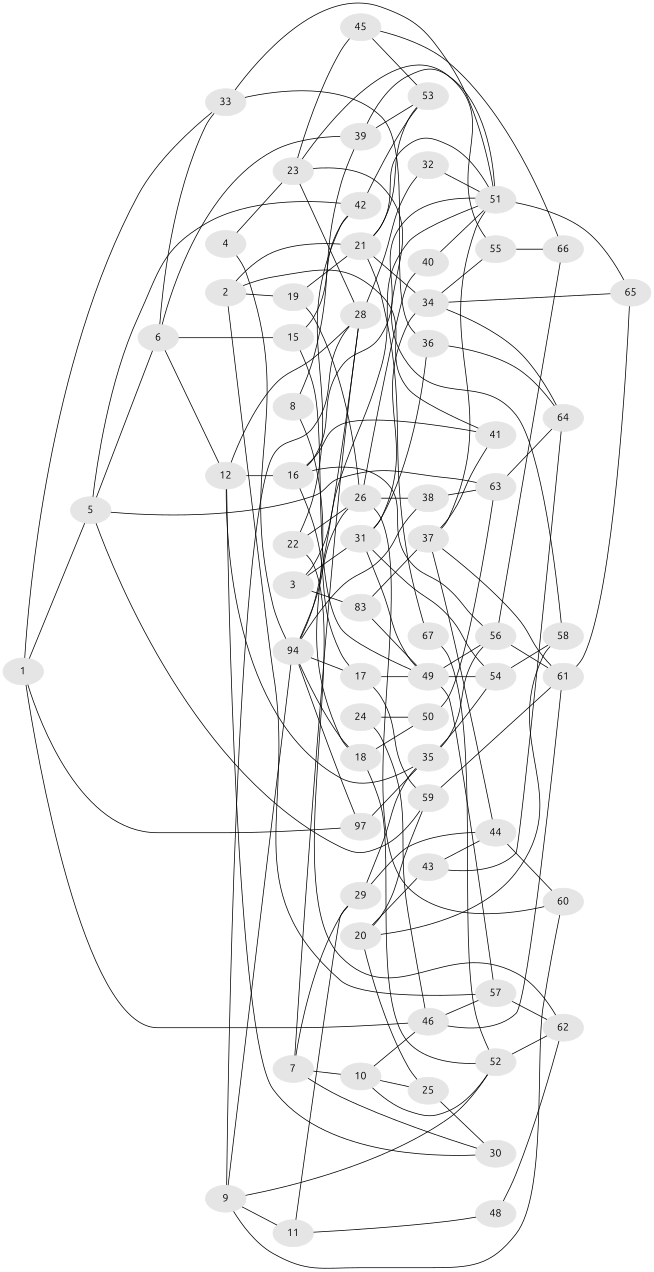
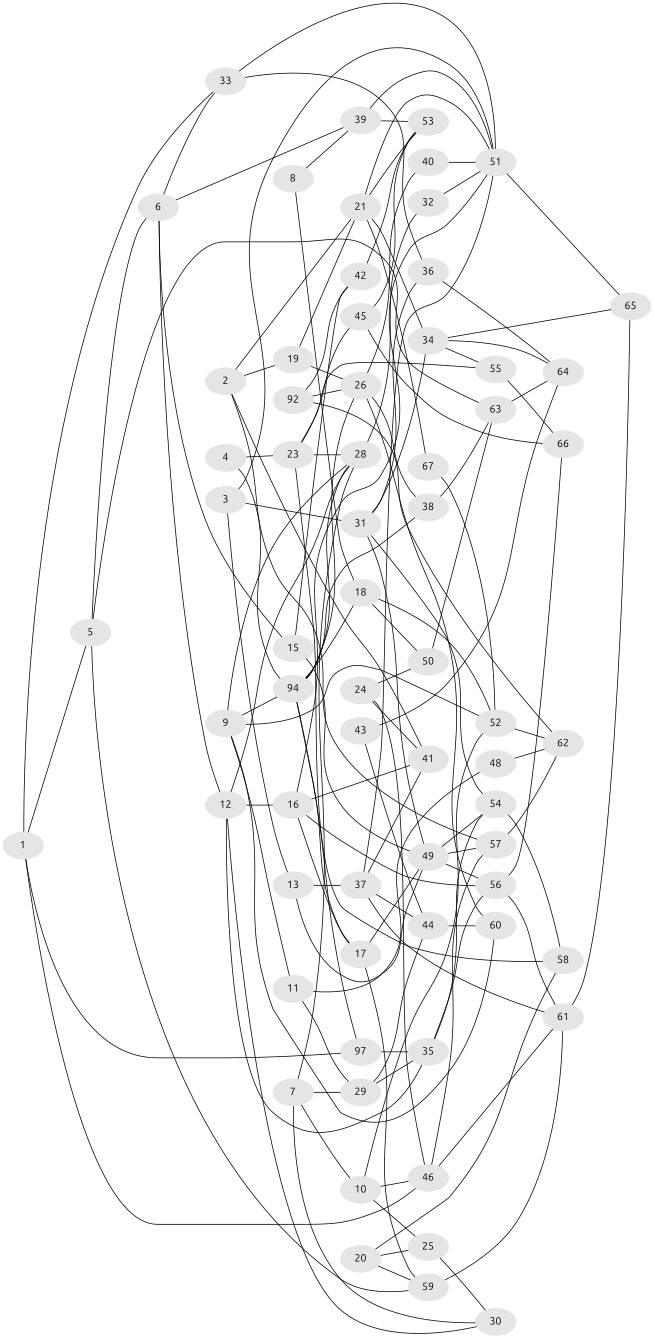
(152, 285) -> none
(293, 545) -> (293, 400)
(361, 608) -> (293, 885)
none -> (395, 725)
(395, 902) -> none
